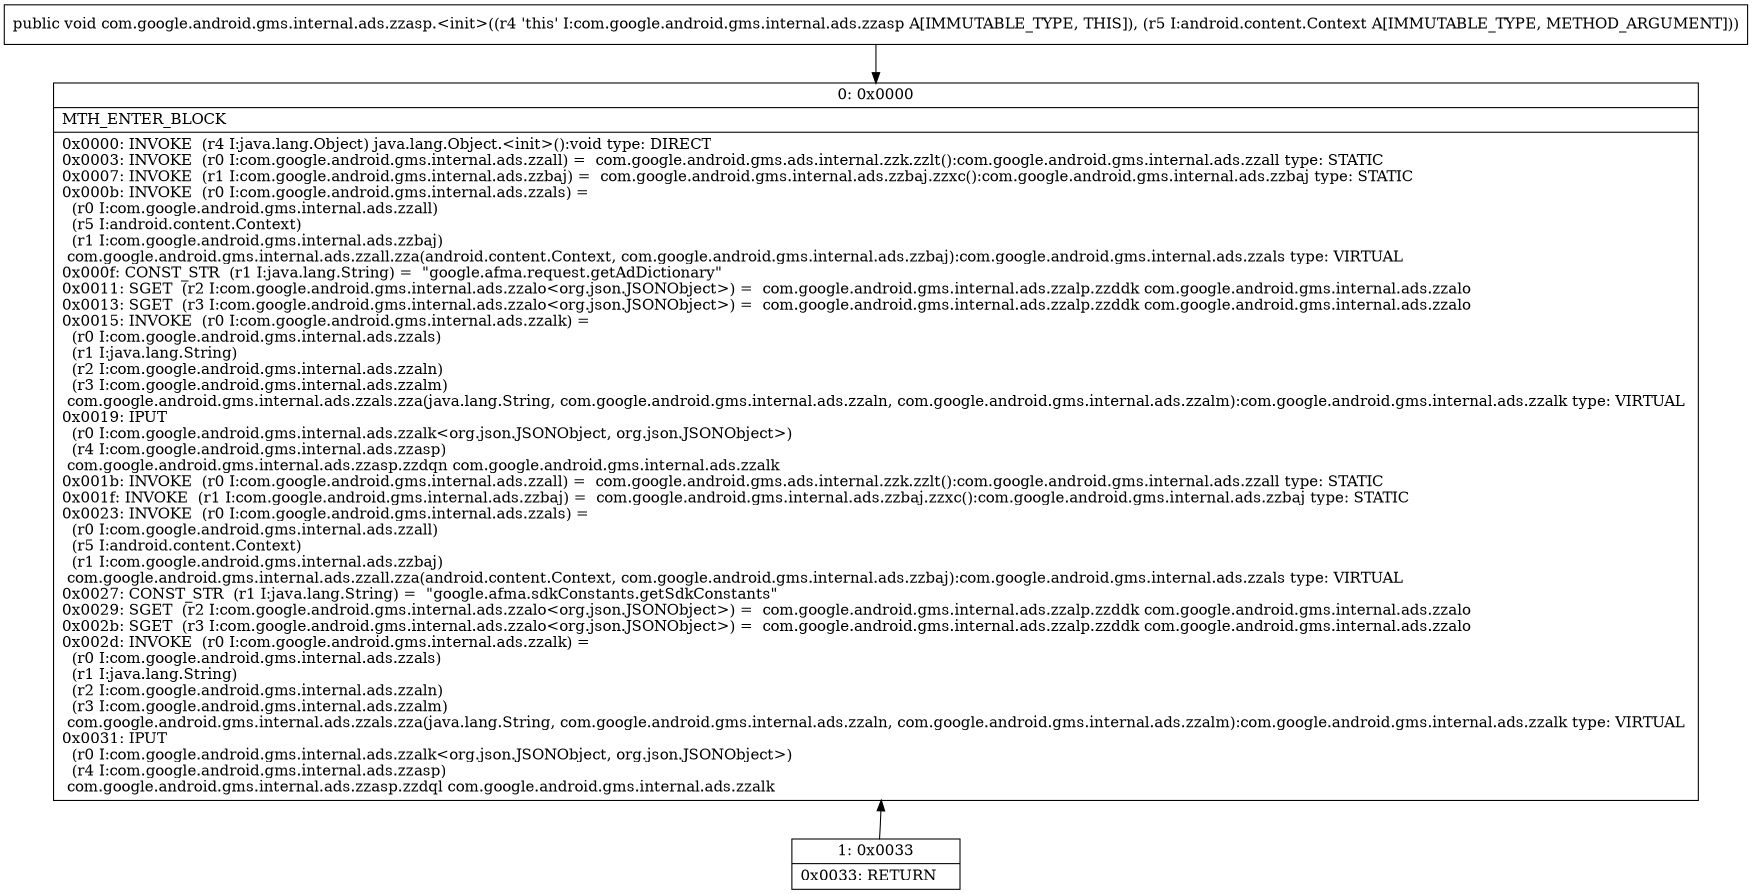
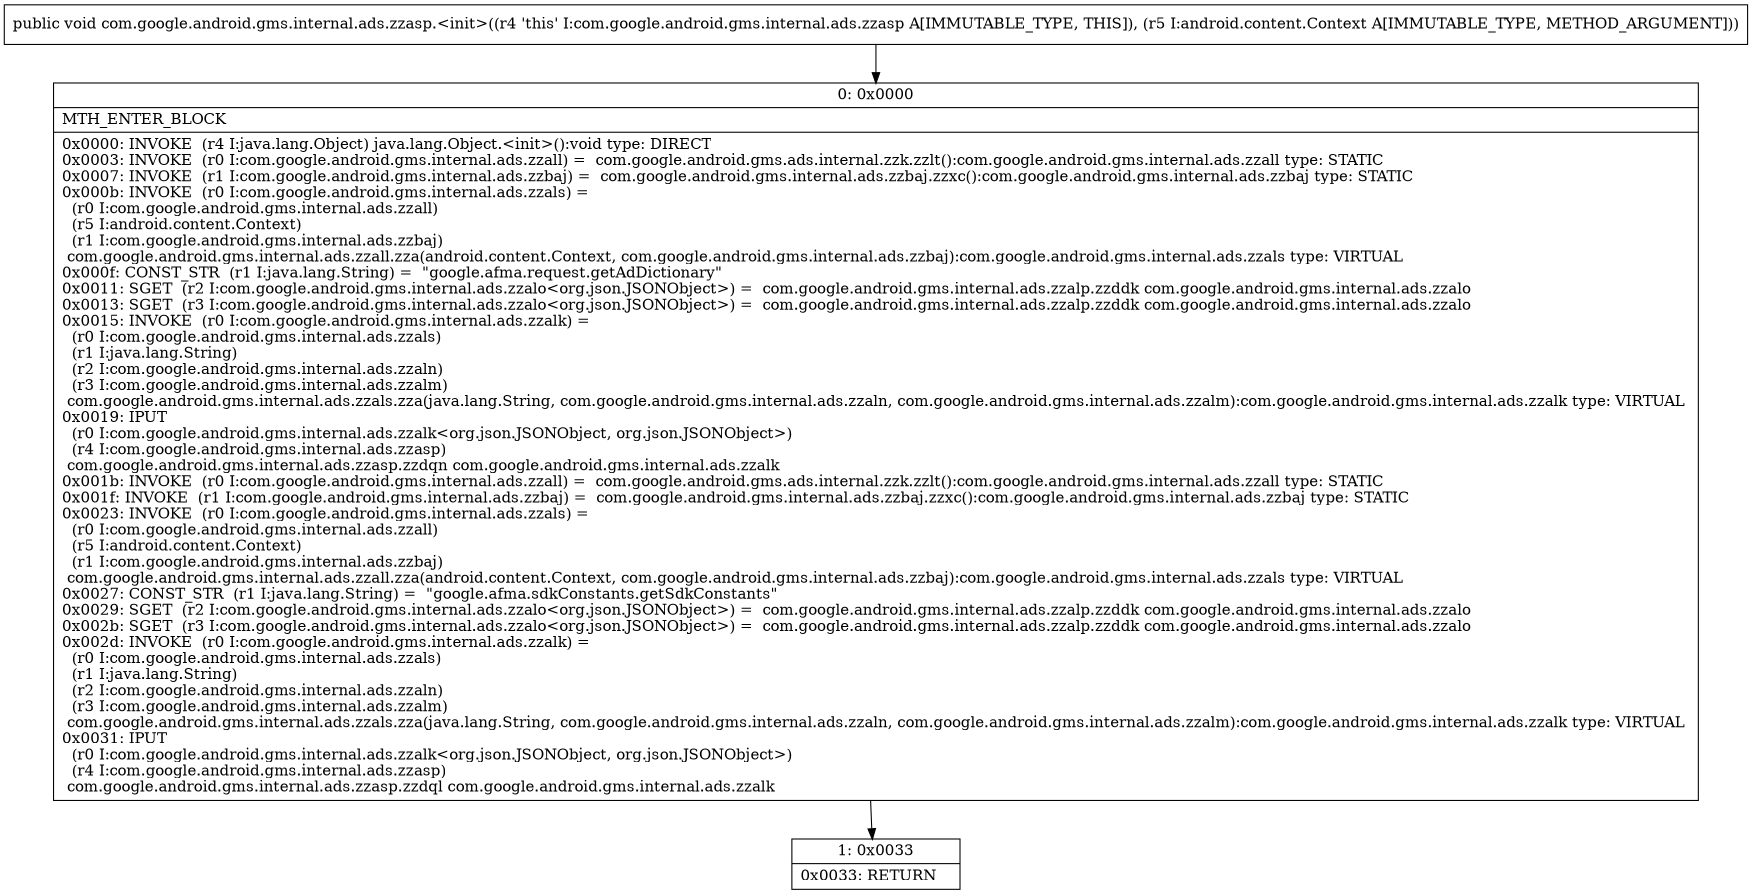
(880, 825) -> (871, 814)
